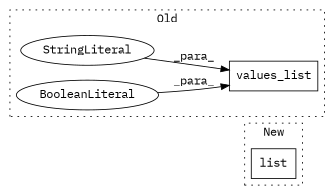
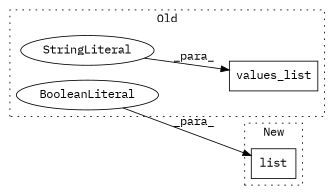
(189, 90) -> (183, 130)
